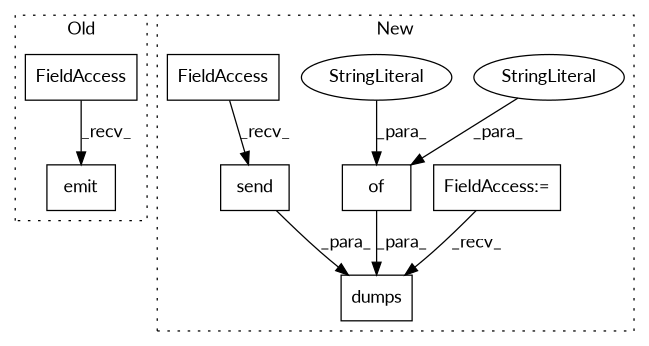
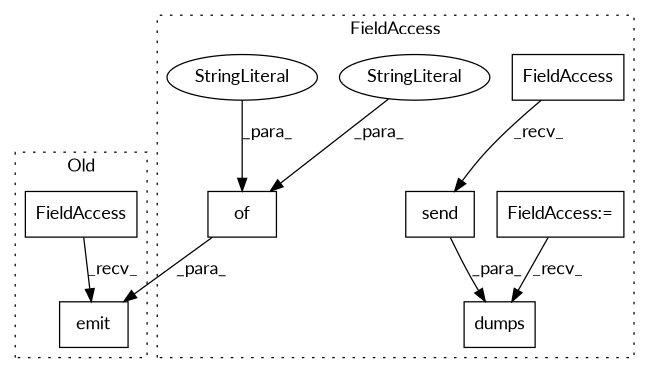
(396, 30) -> (396, 30)
(377, 236) -> (173, 266)
